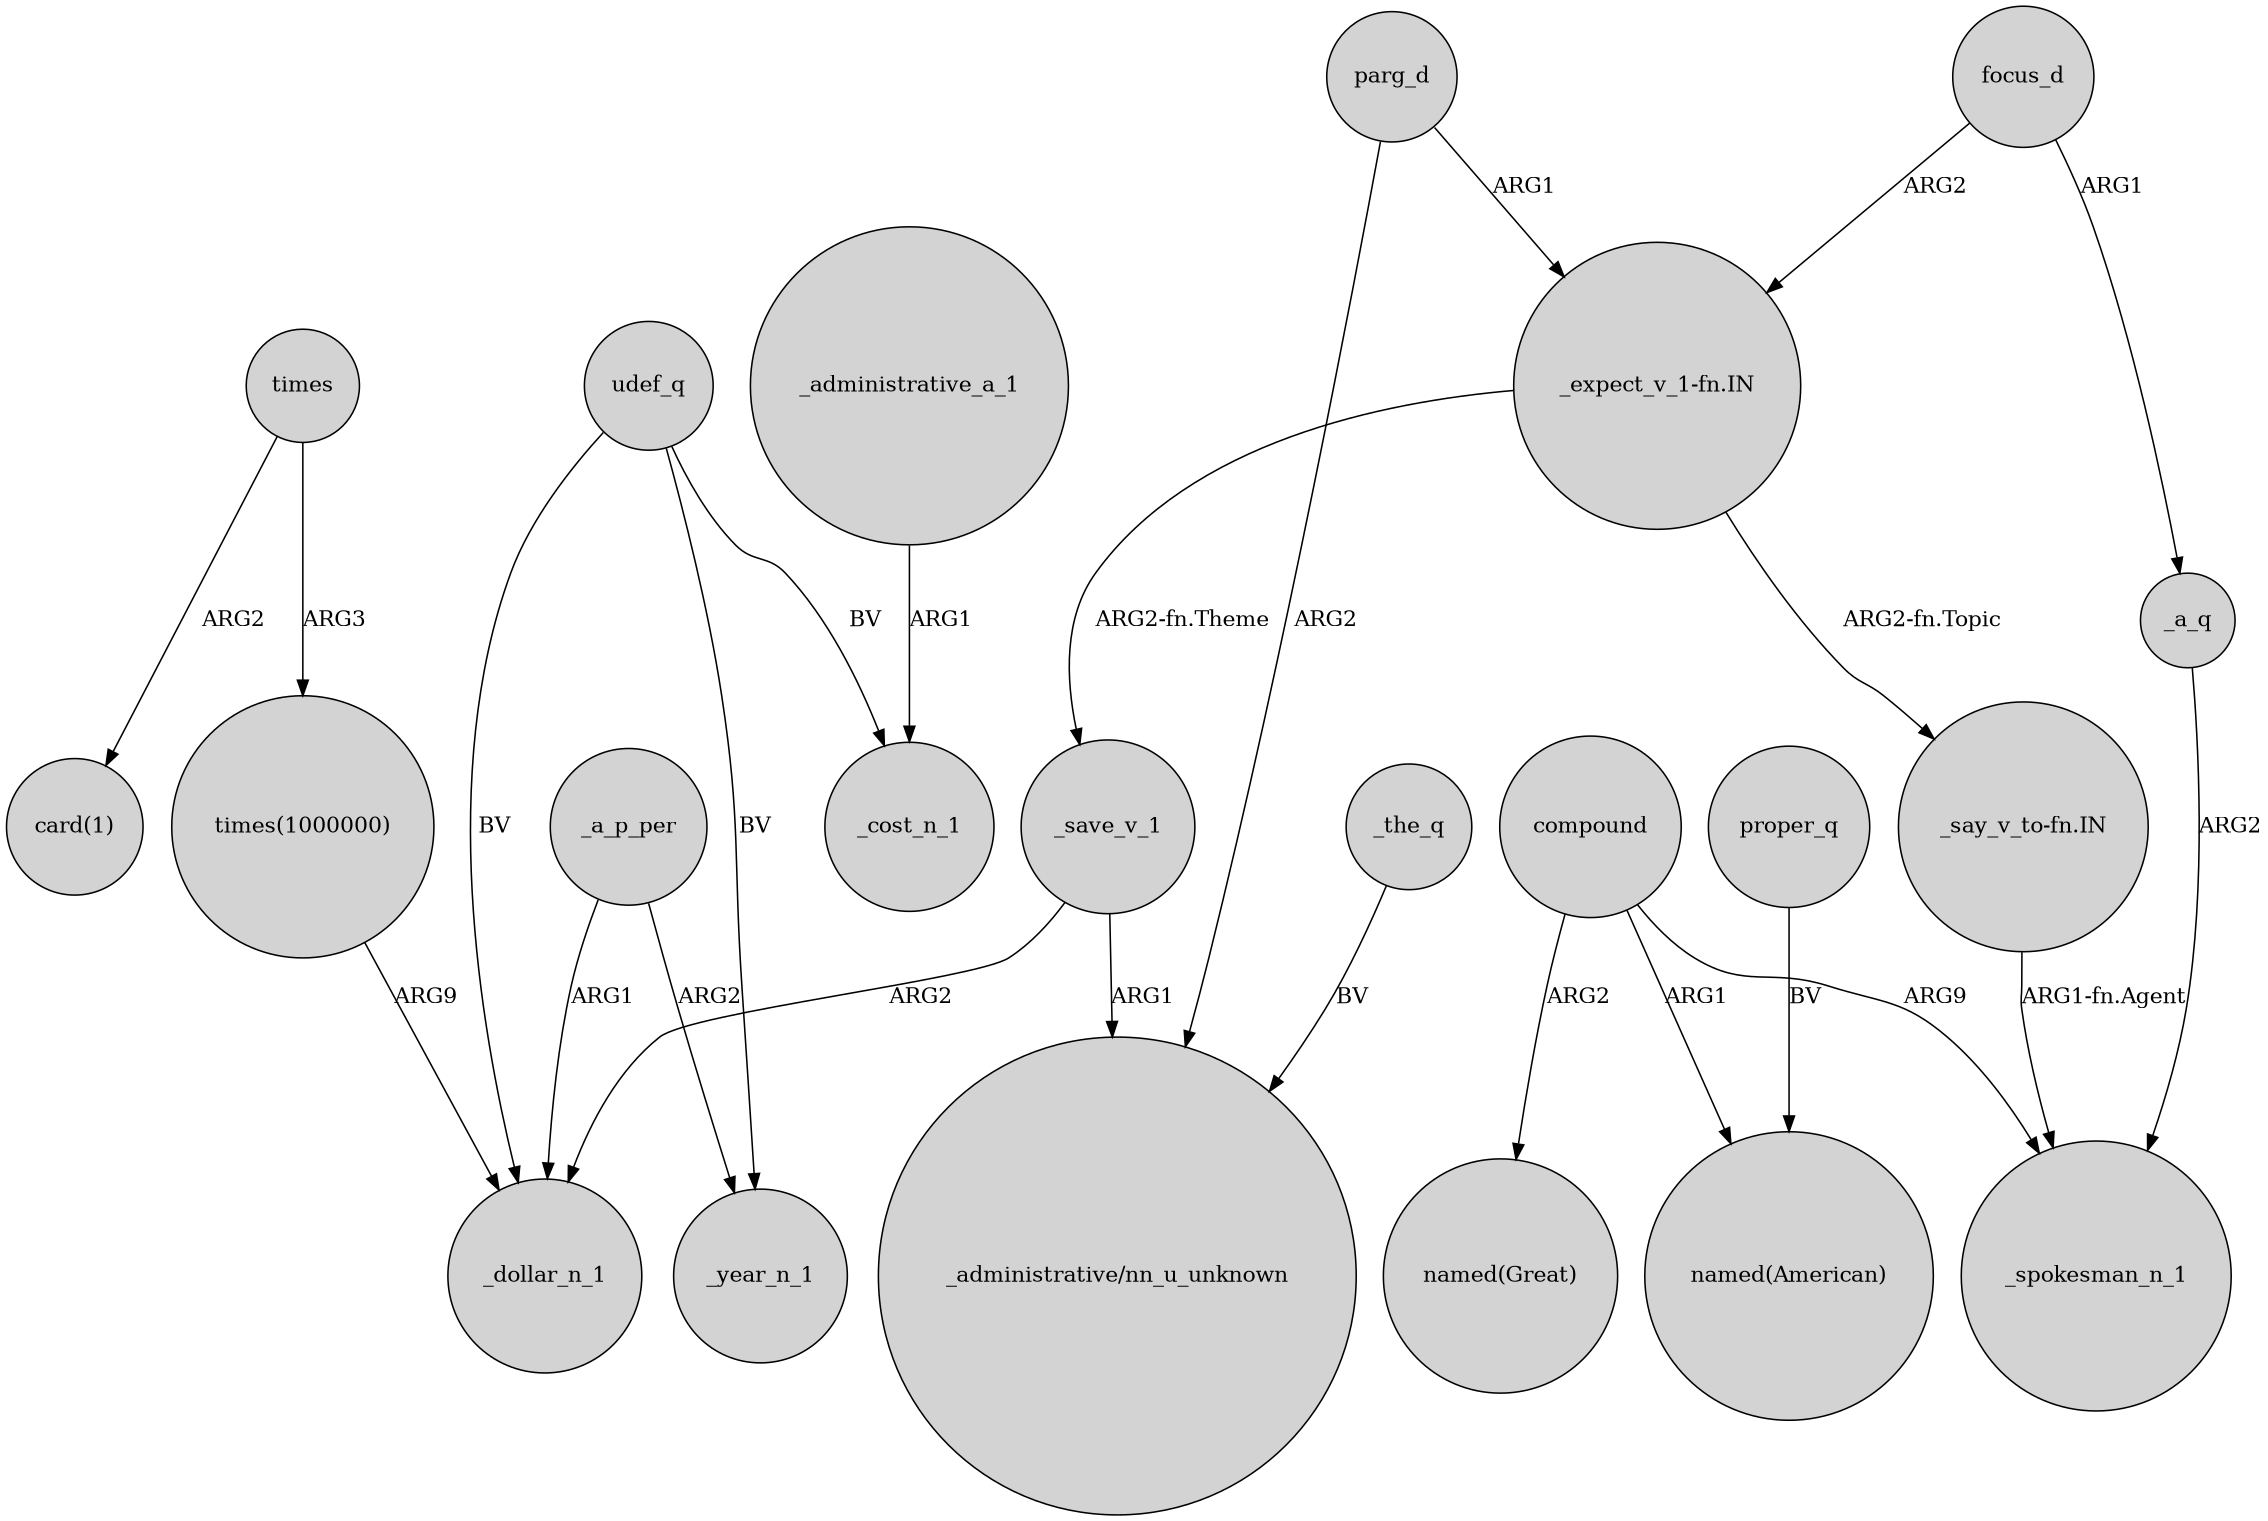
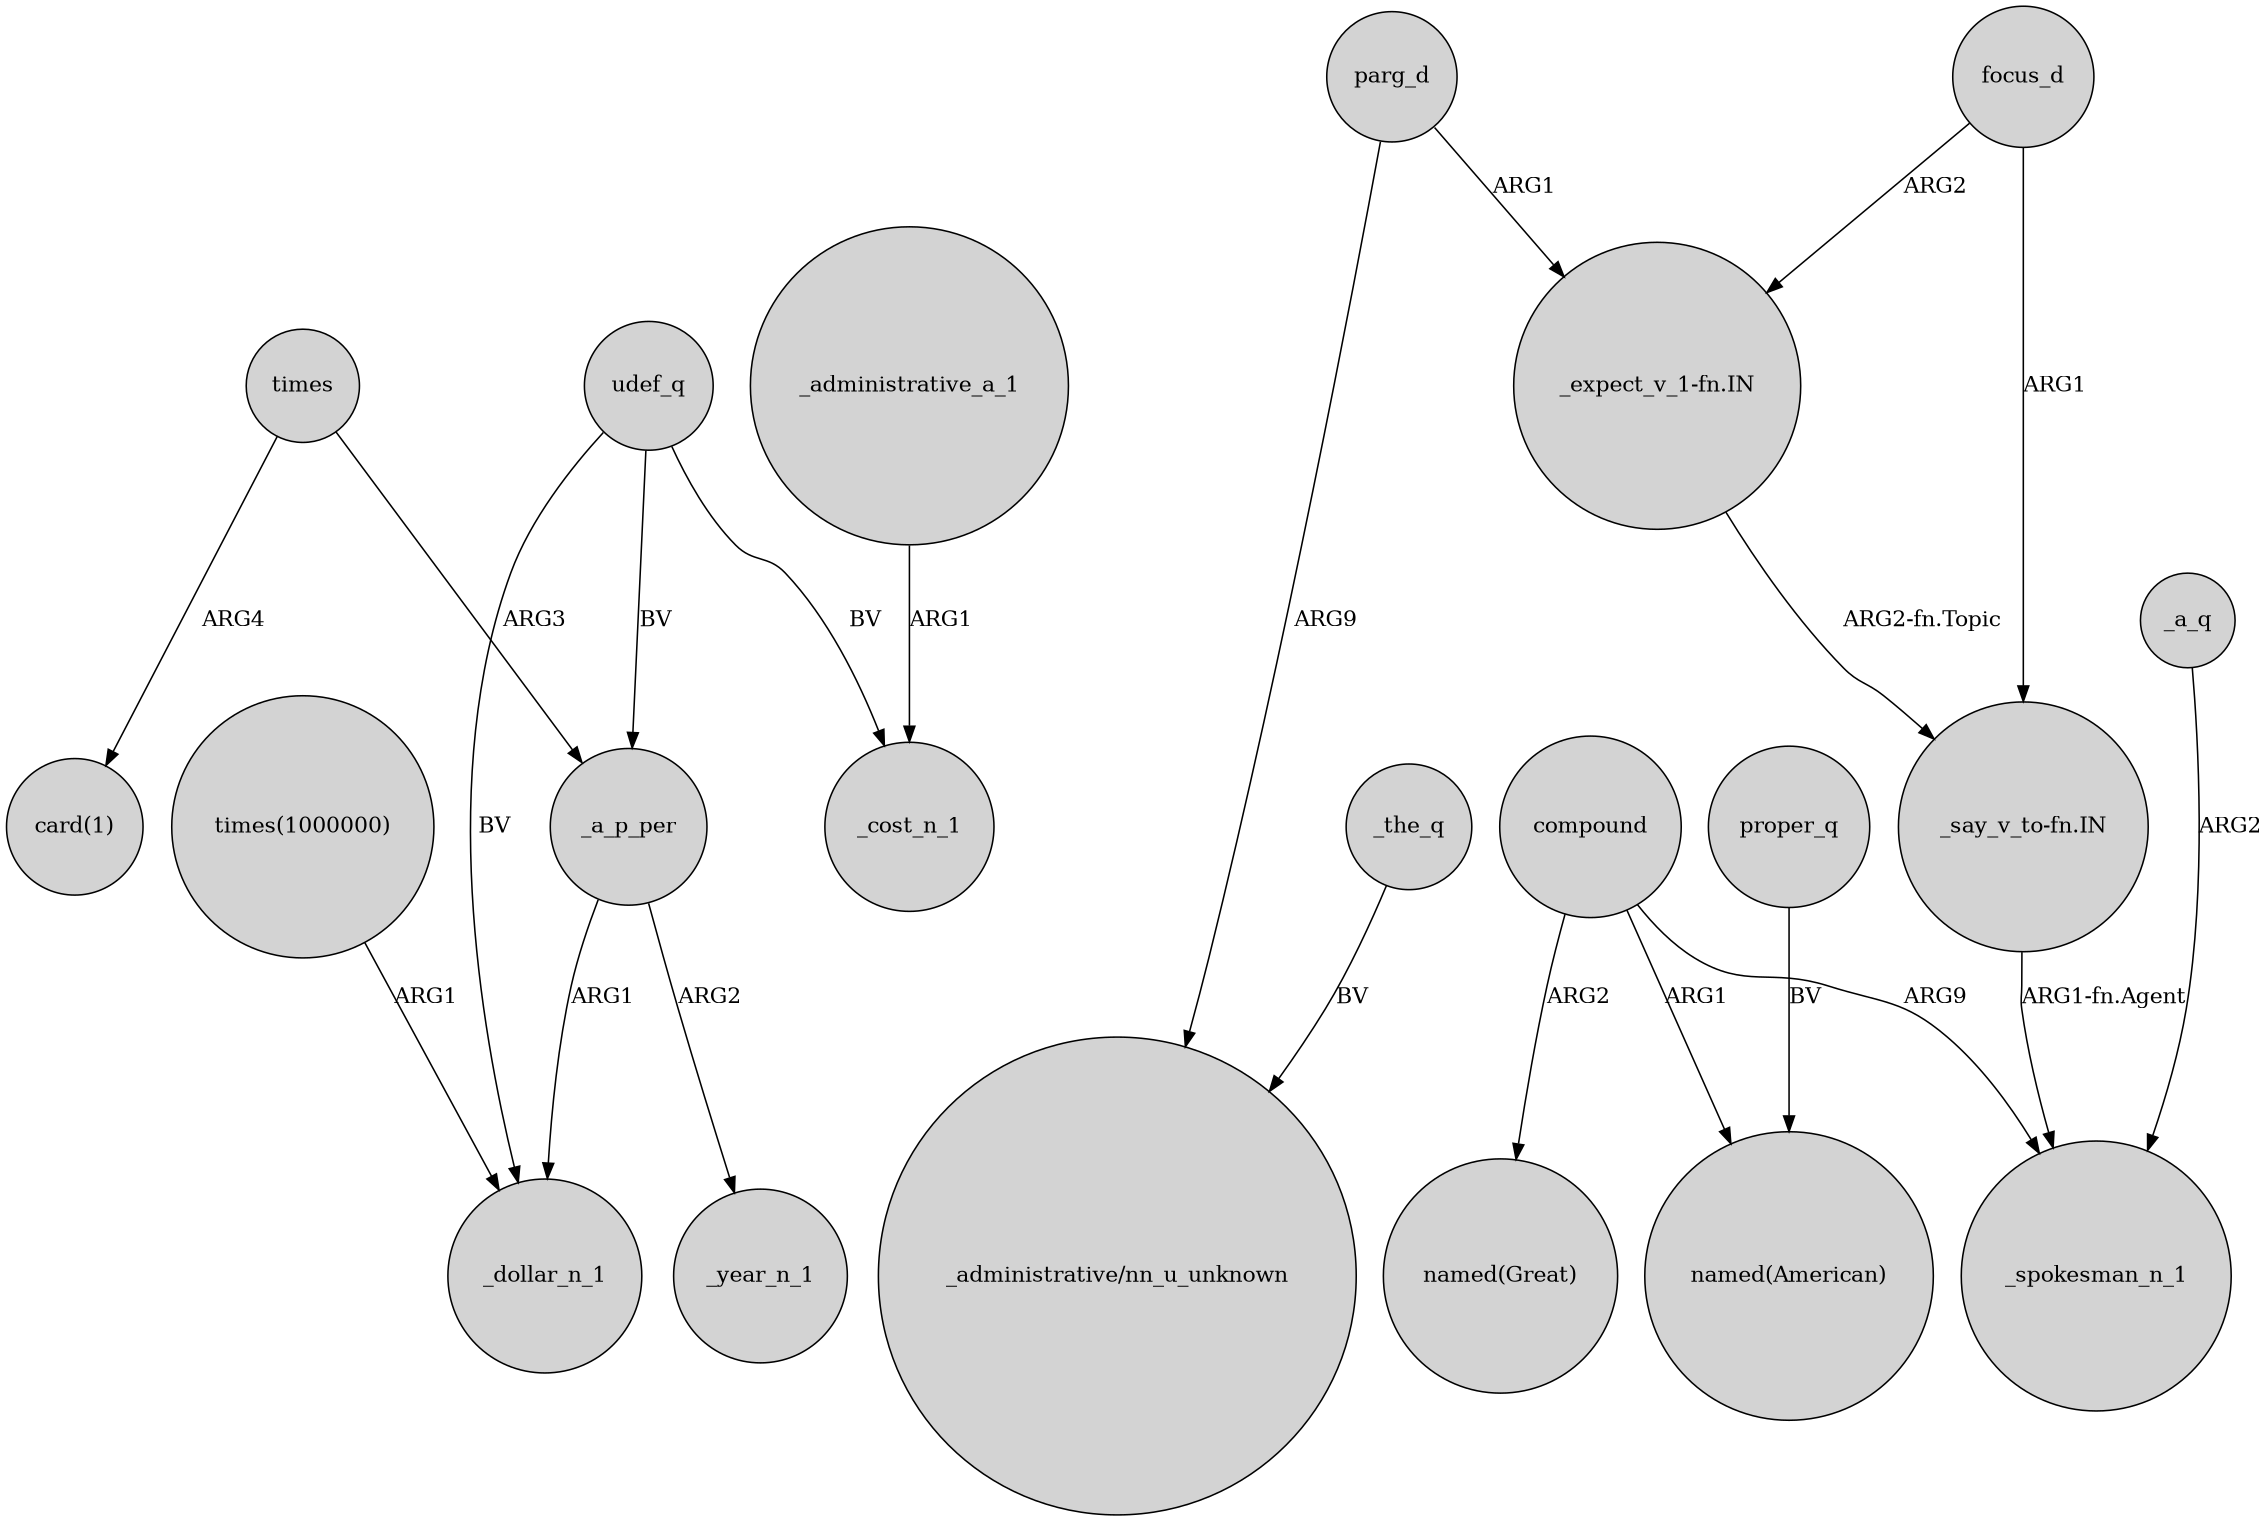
(2129, 345) -> (2023, 417)
(303, 561) -> (454, 591)
(234, 620) -> (234, 620)
(1326, 620) -> (1326, 620)
(734, 808) -> (639, 591)
(1108, 827) -> none
(426, 997) -> (426, 997)
